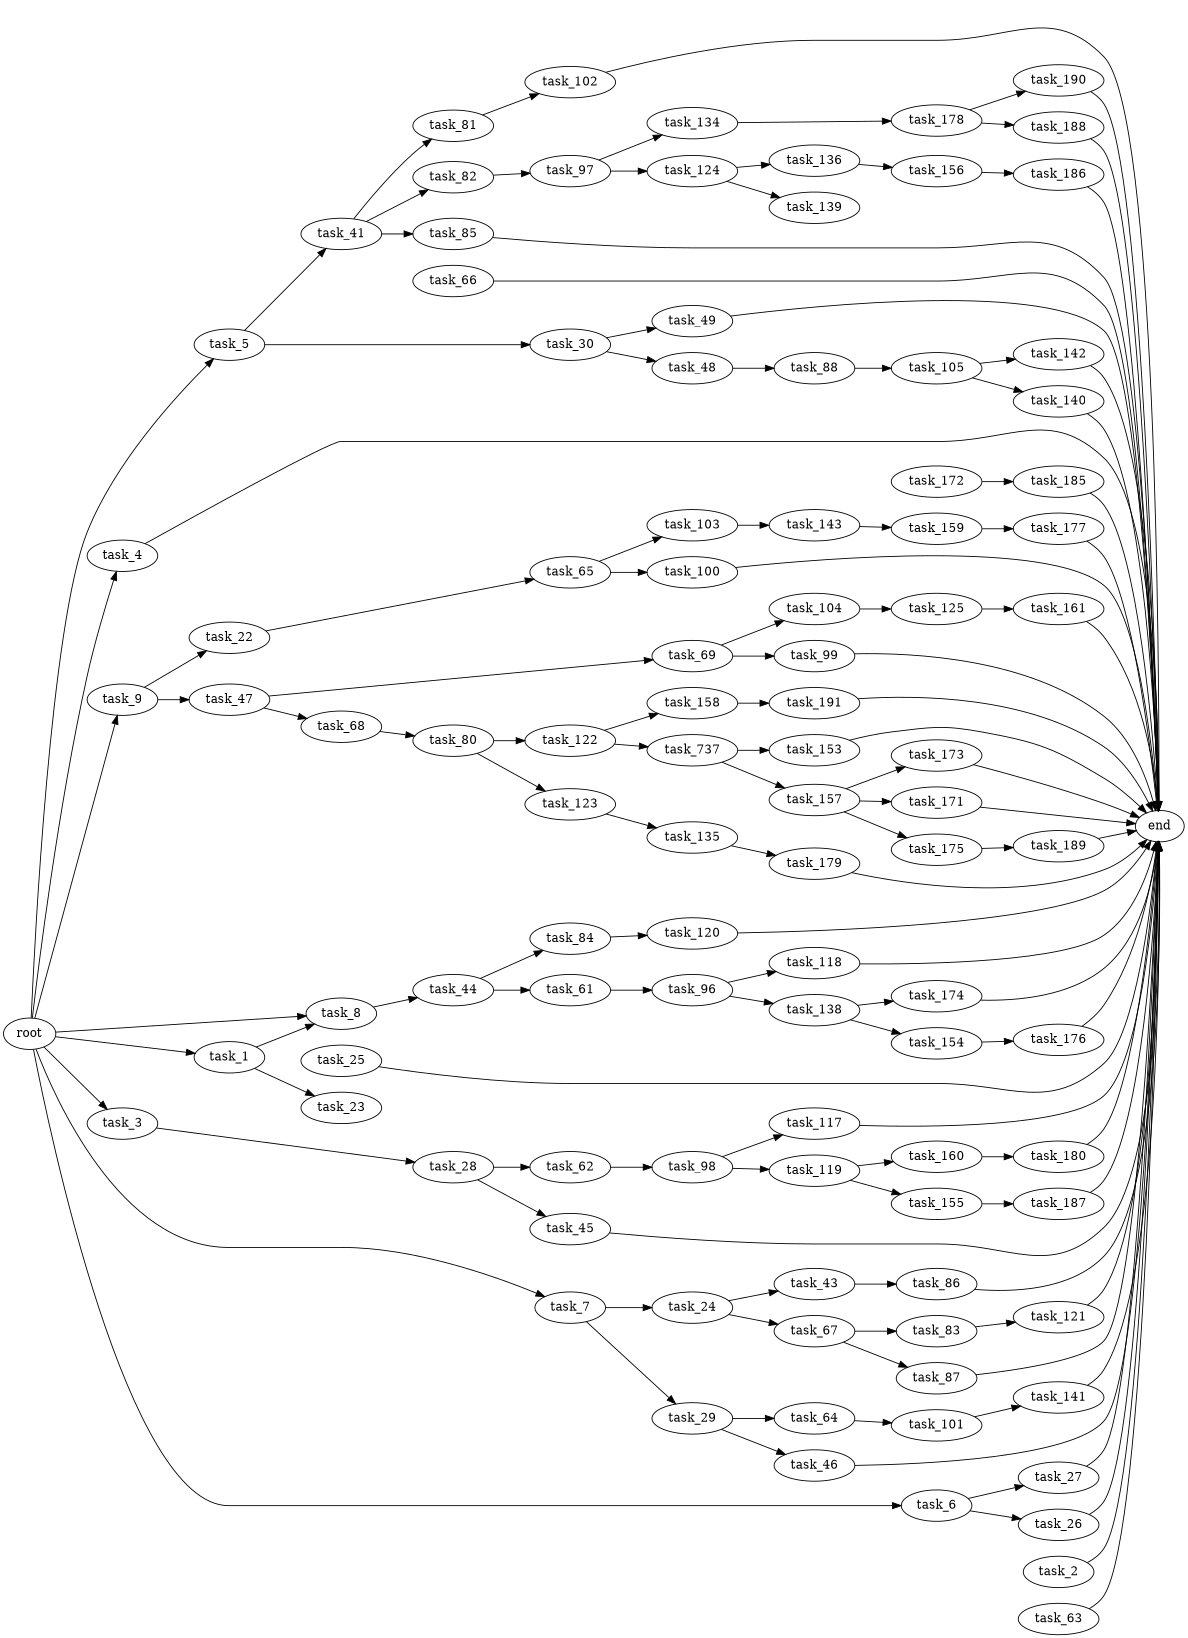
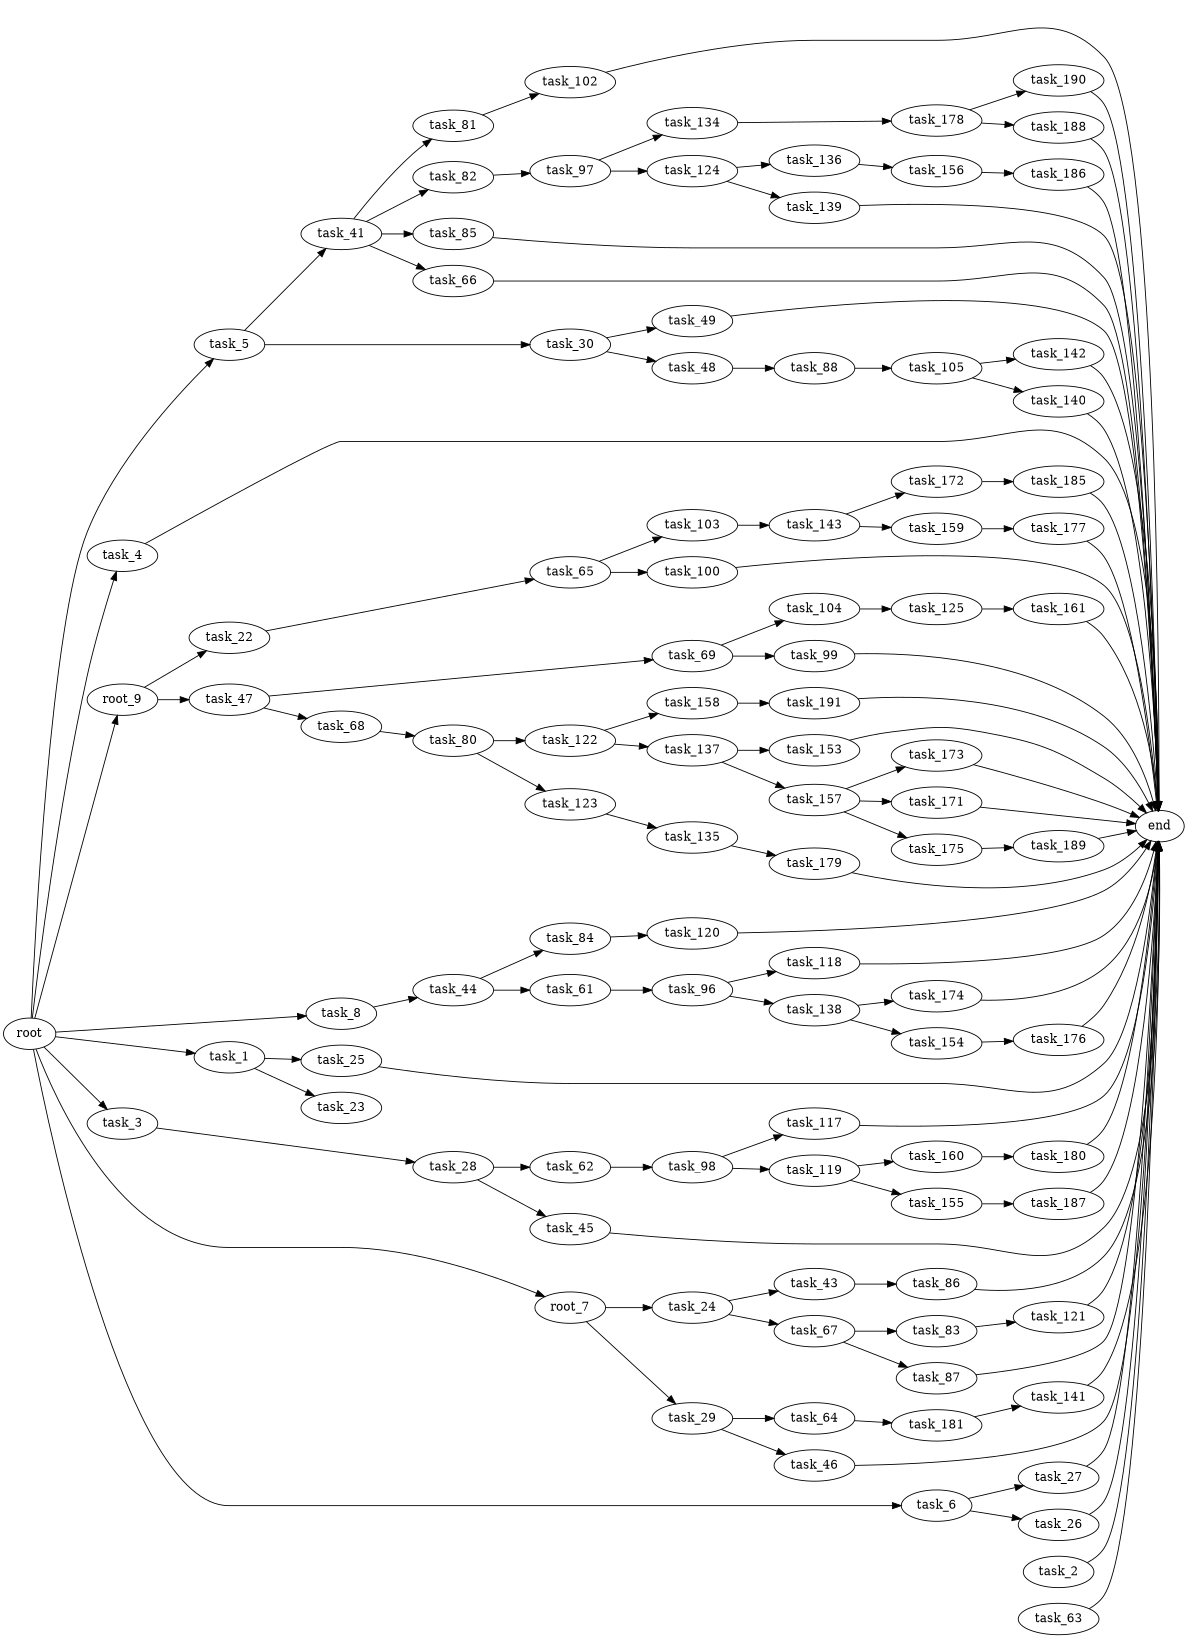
none -> (1111, 251)
none -> (393, 256)
none -> (871, 505)
(122, 700) -> (122, 700)
(692, 750) -> (692, 750)
(281, 1037) -> (278, 1059)
(570, 1308) -> (570, 1308)
(937, 1425) -> (937, 1425)
